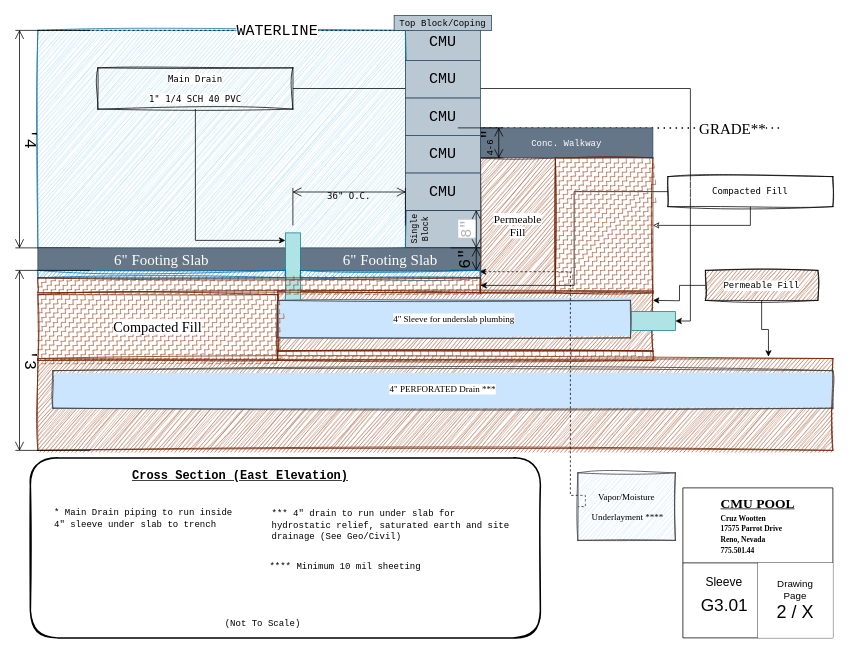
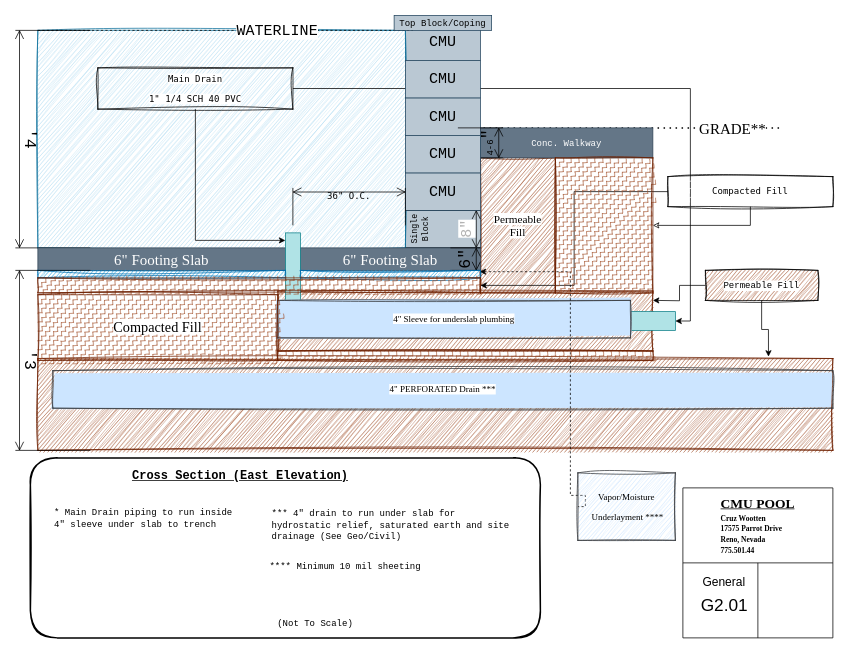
(724, 582) -> (724, 582)
(696, 600) -> (696, 600)
(795, 600) -> none
(263, 623) -> (315, 623)
